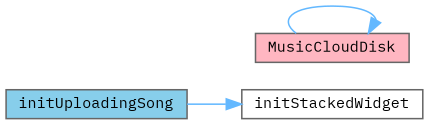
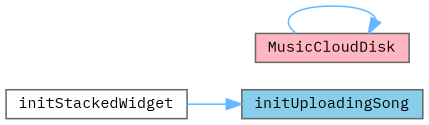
(207, 104) -> (207, 104)
